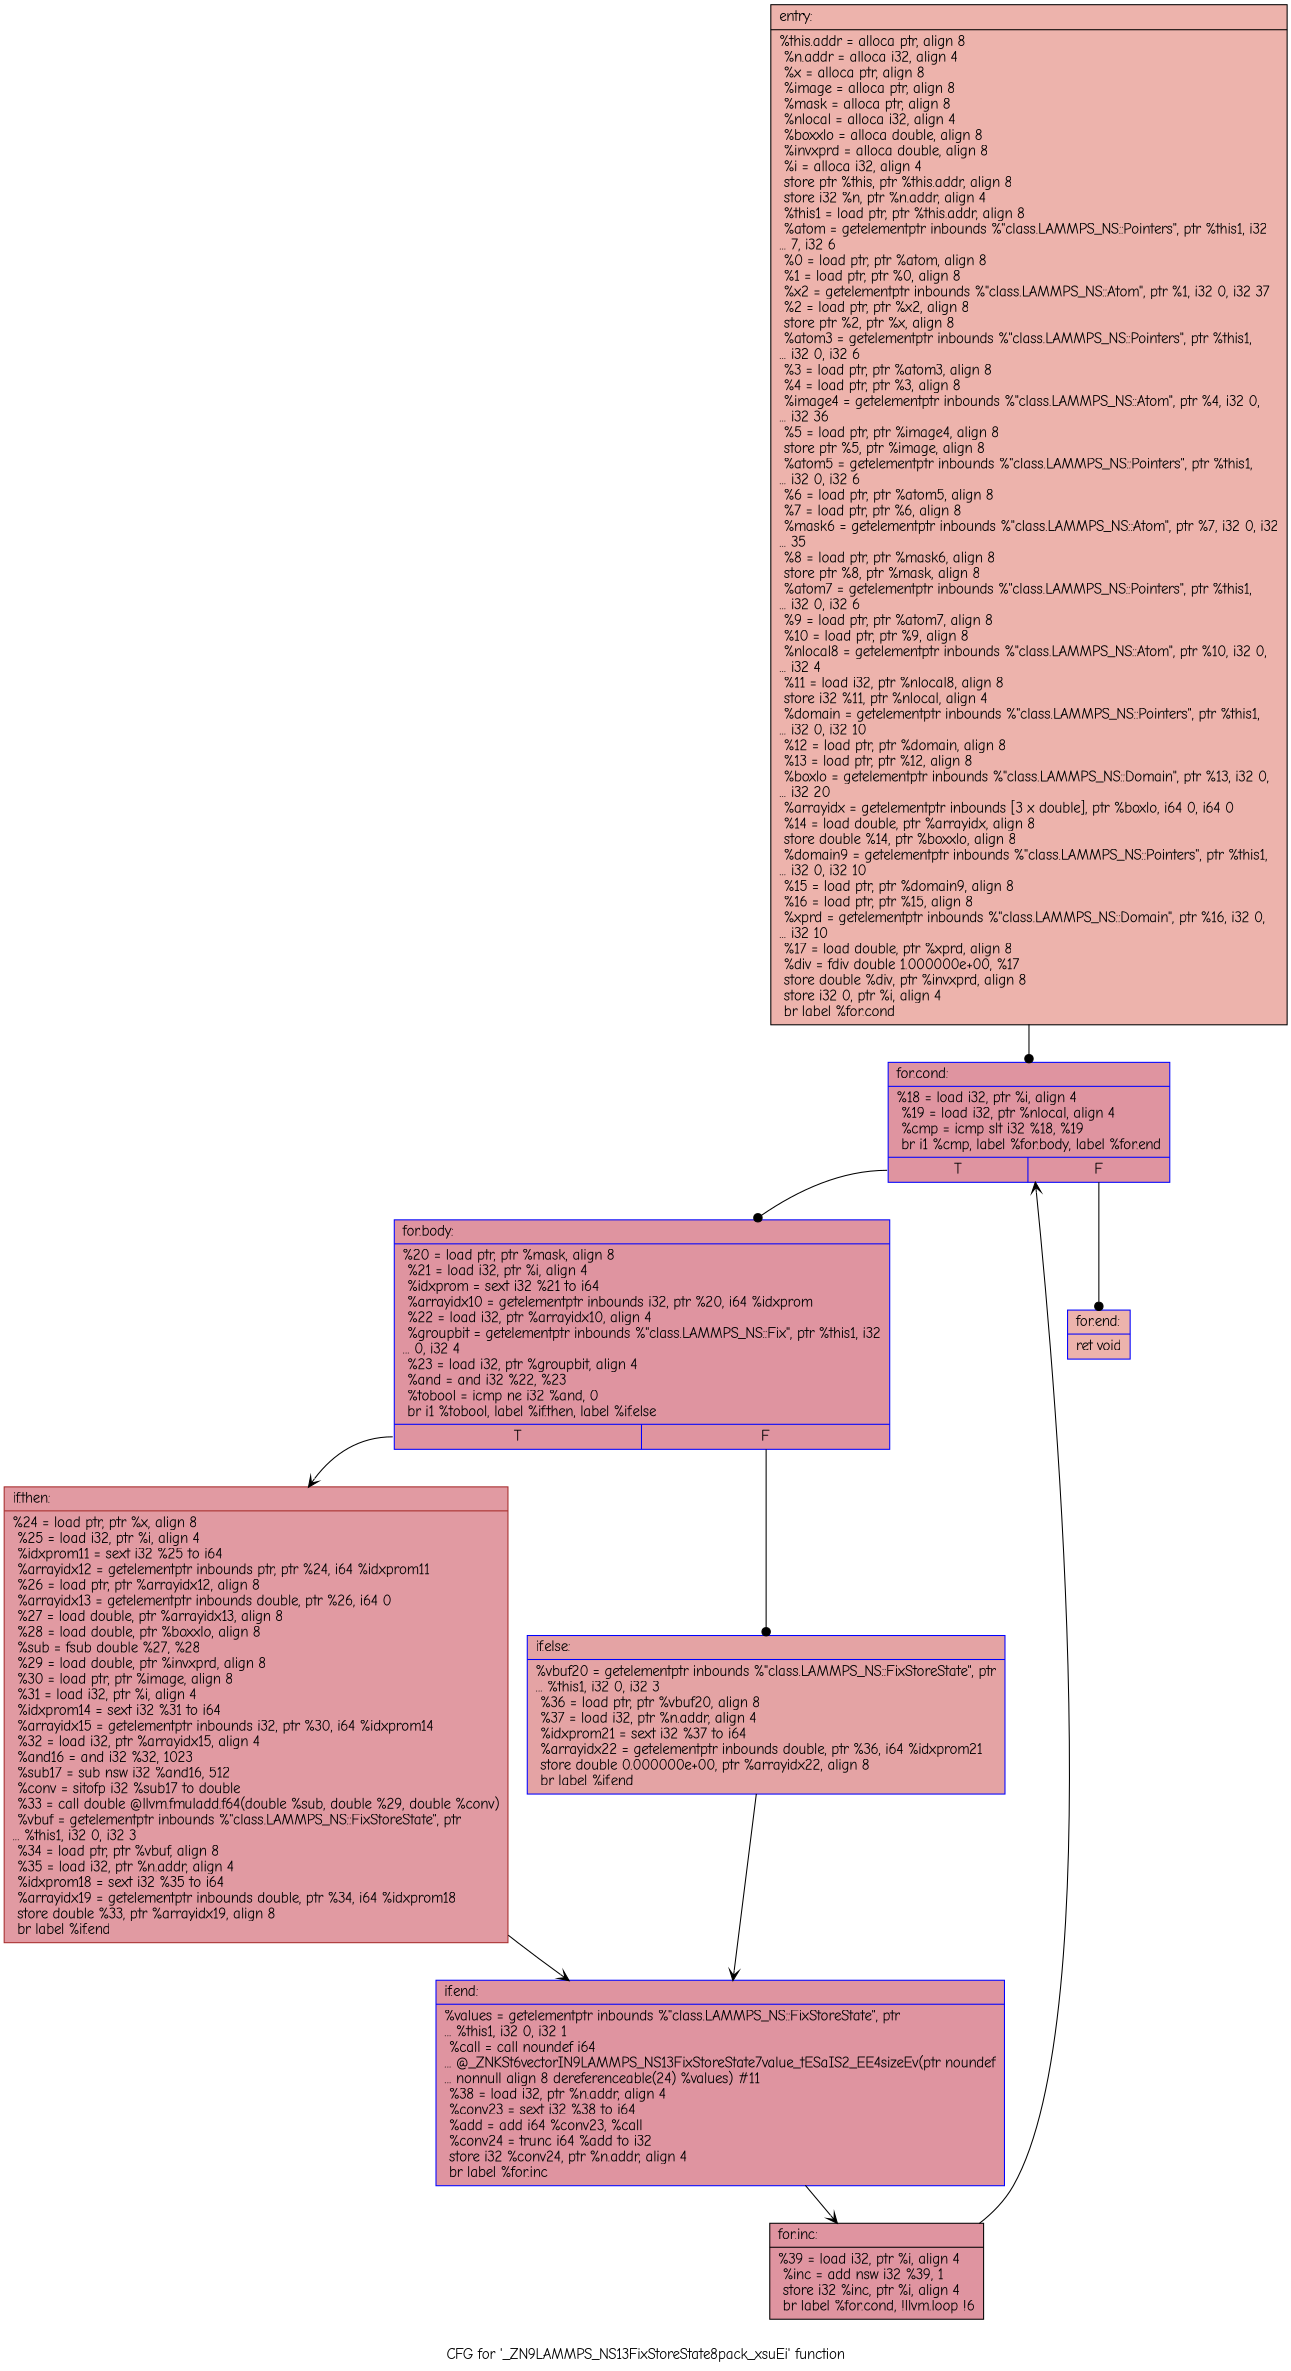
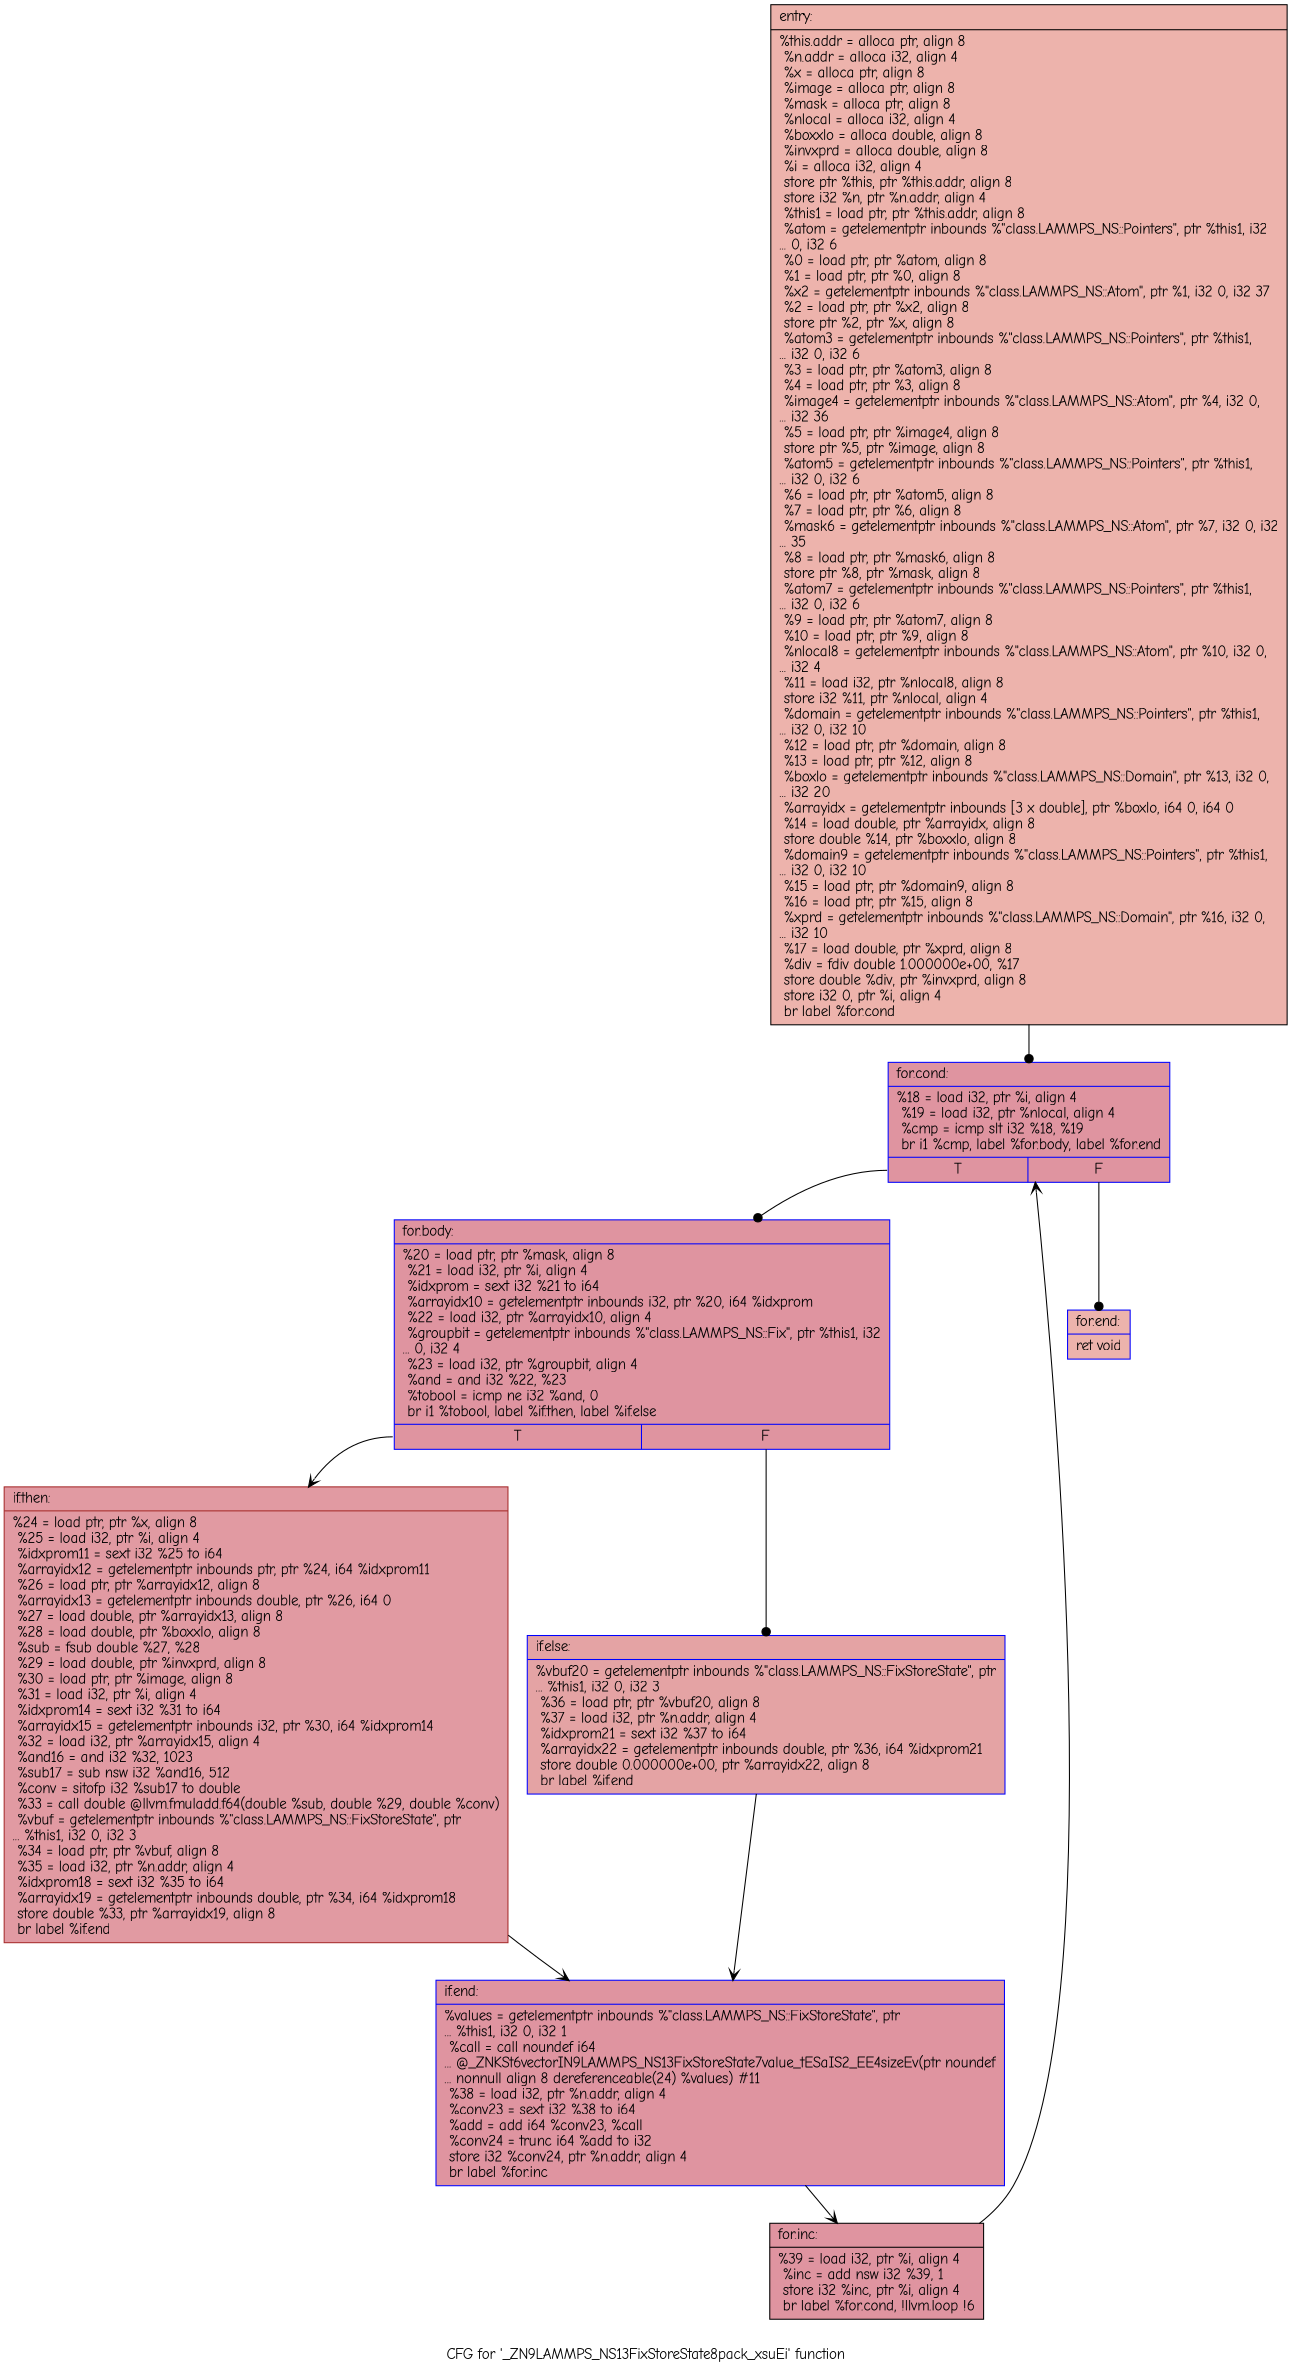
(808, 245) -> (808, 245)
